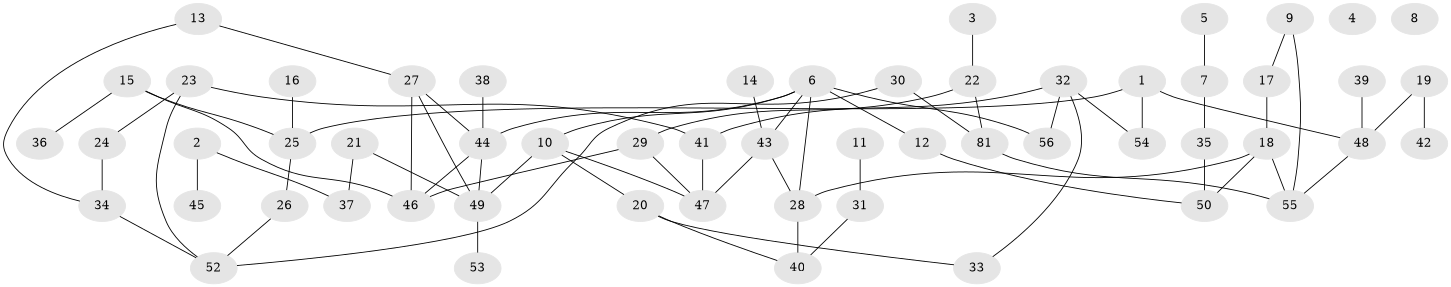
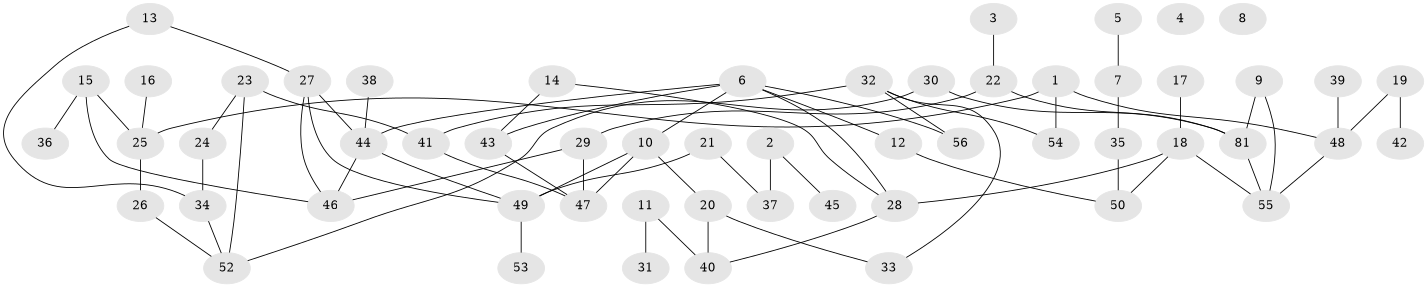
(1279, 50) -> (1251, 113)
(781, 175) -> (773, 117)
(829, 237) -> (677, 237)
